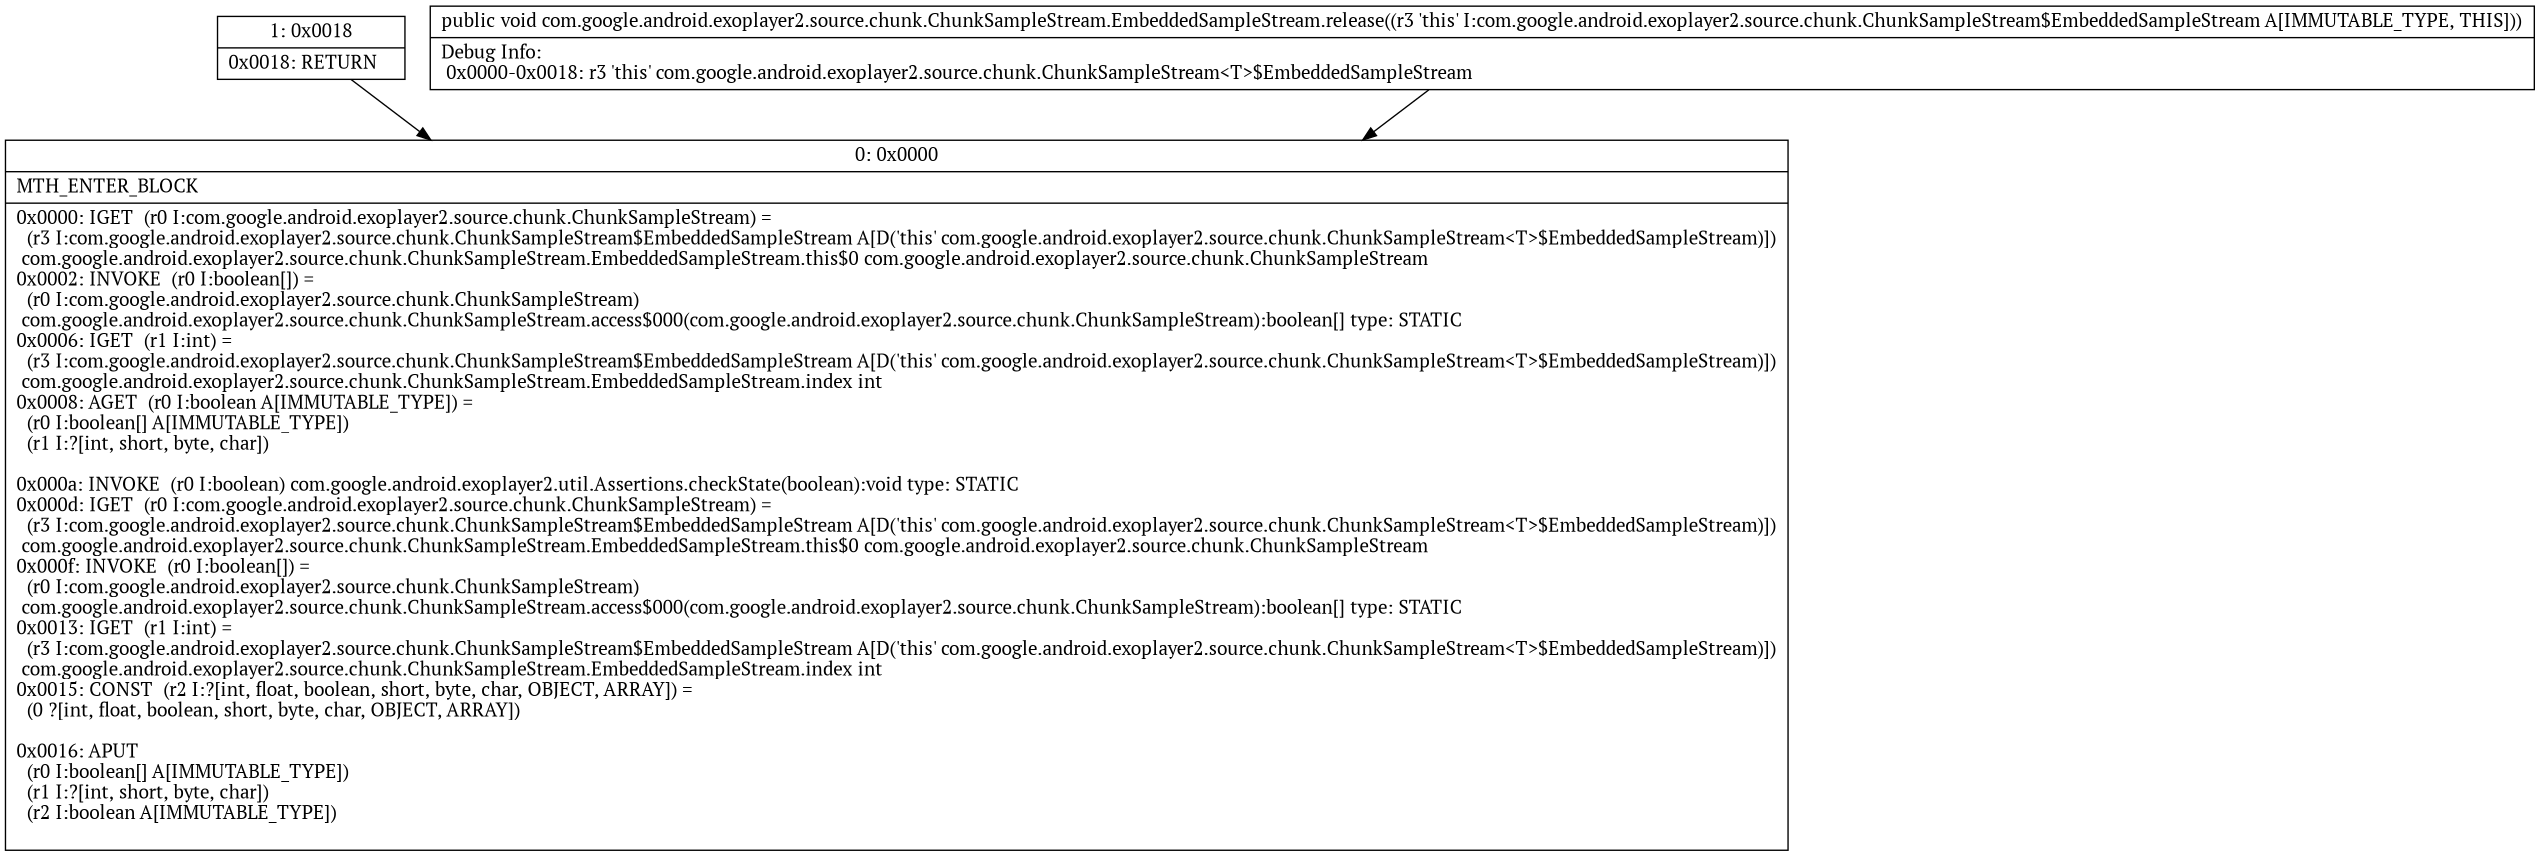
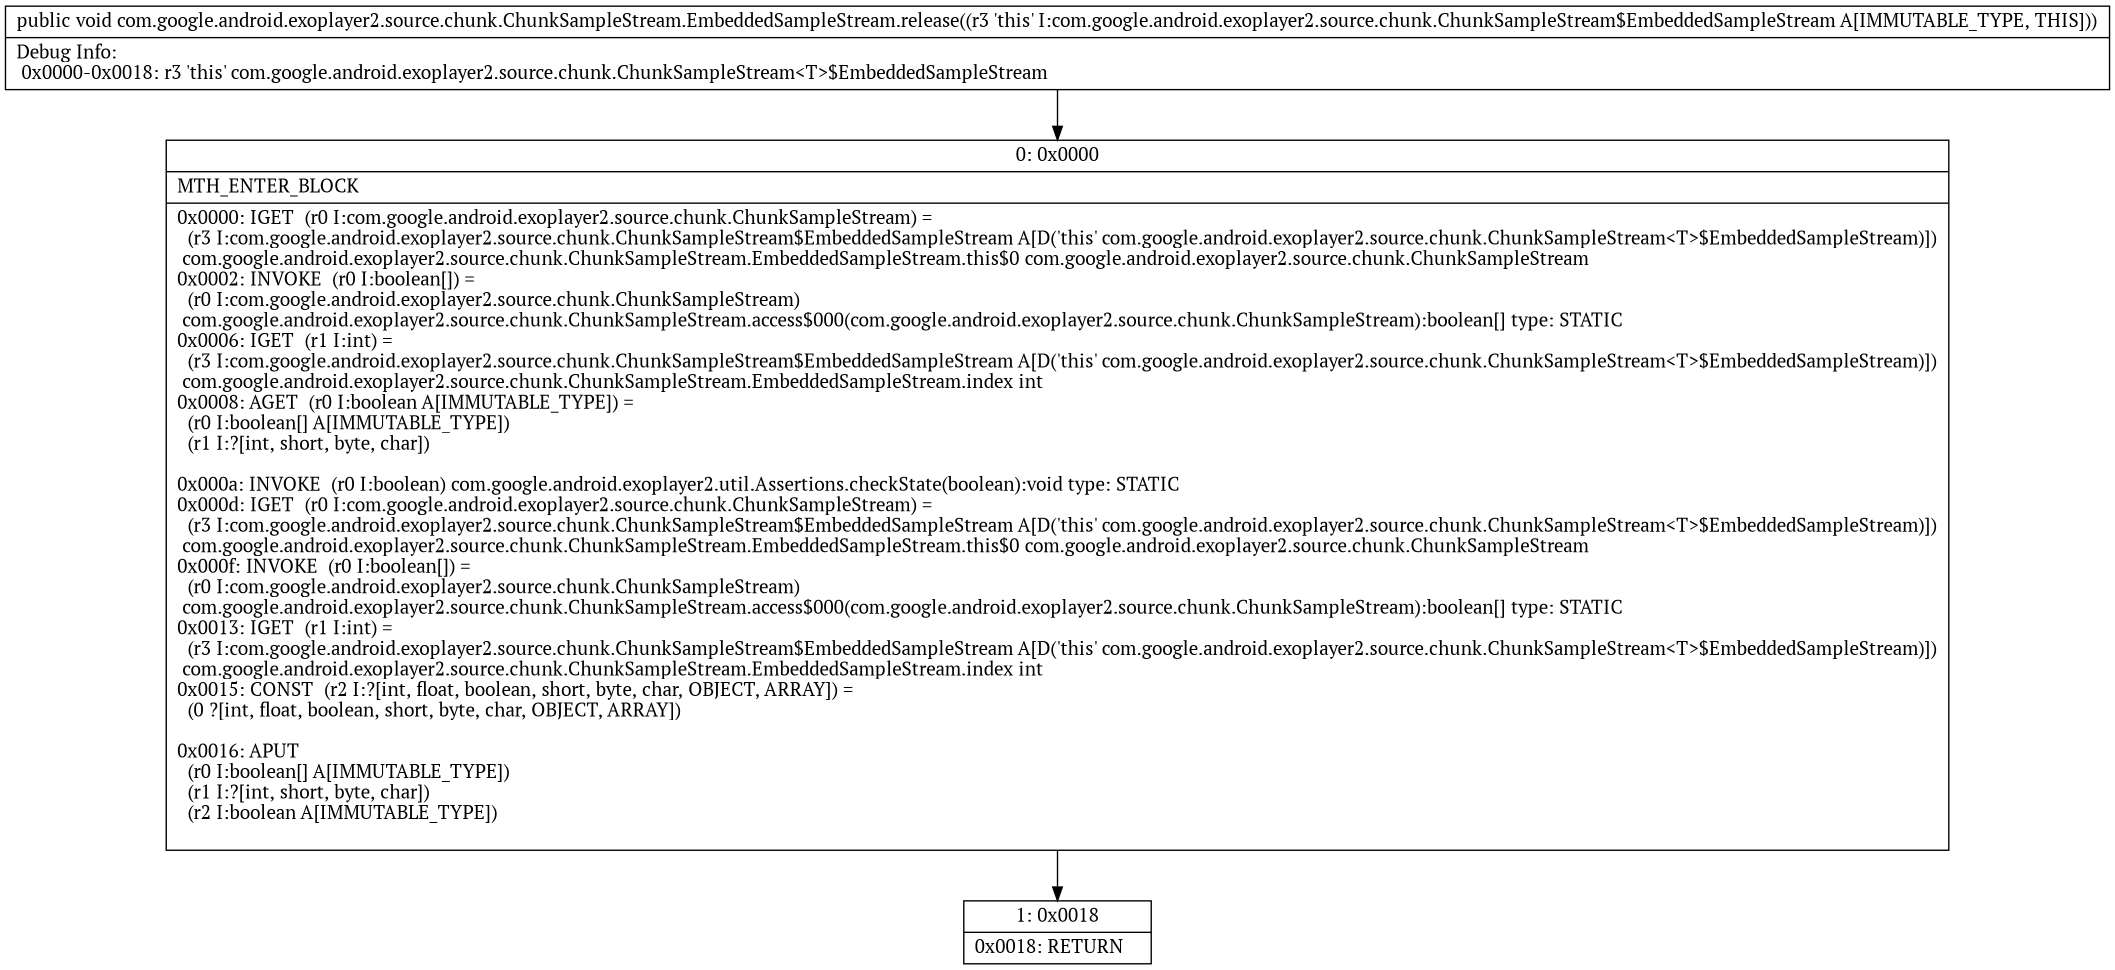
(385, 106) -> (1058, 868)
